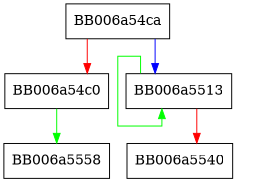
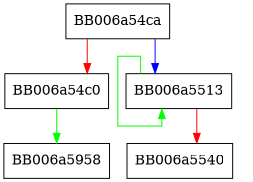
(57, 161) -> (57, 161)
